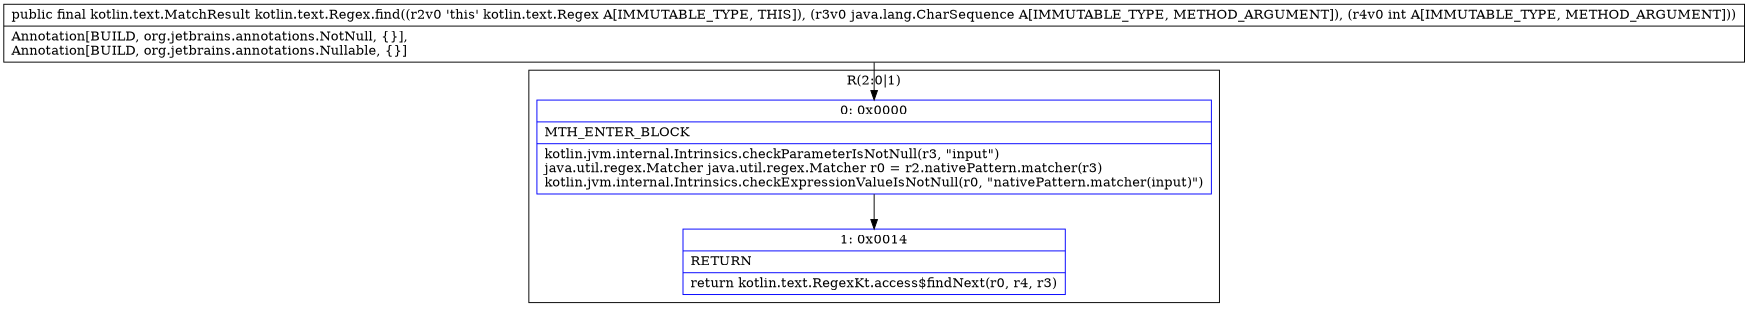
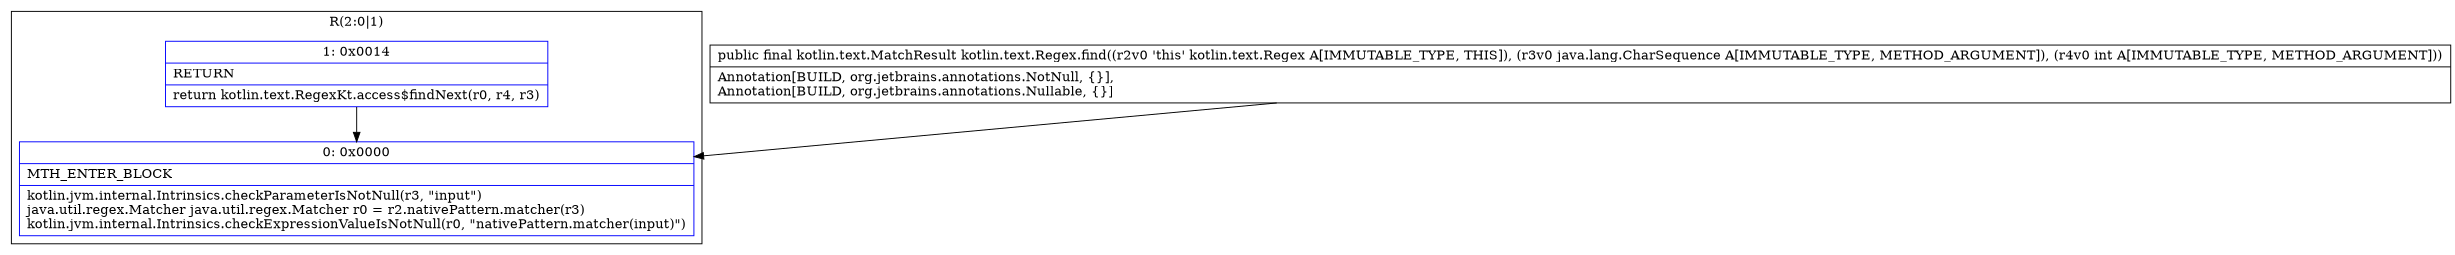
(874, 207) -> (357, 120)
